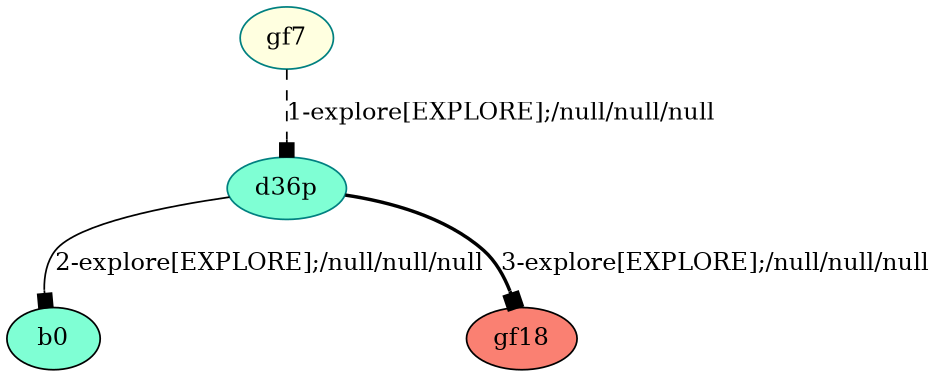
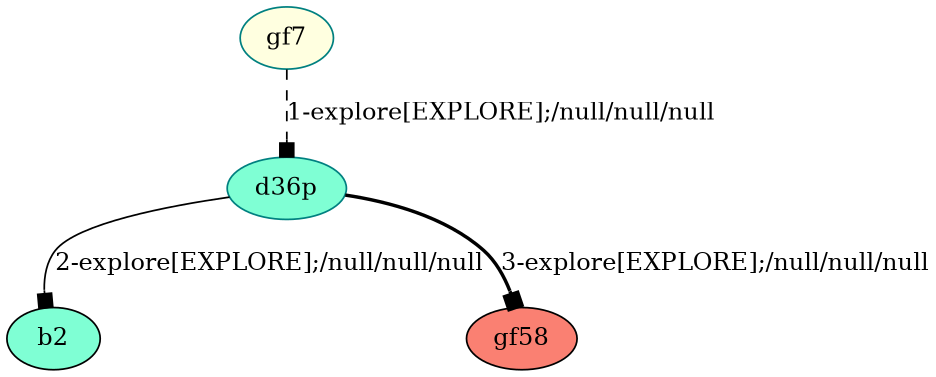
(54, 339) -> (54, 339)
(522, 339) -> (522, 339)
